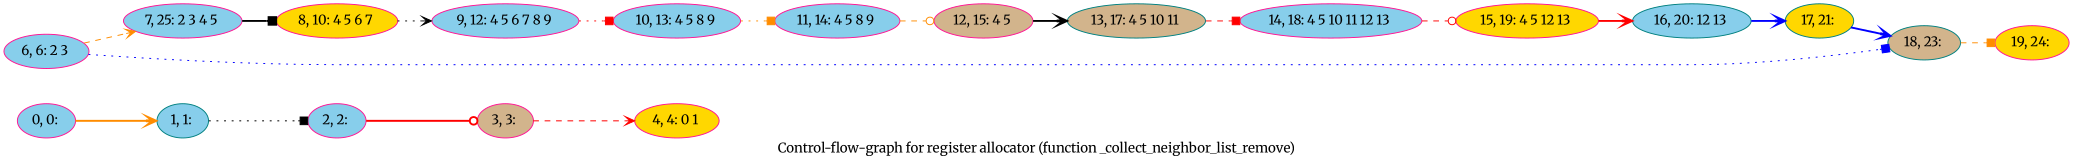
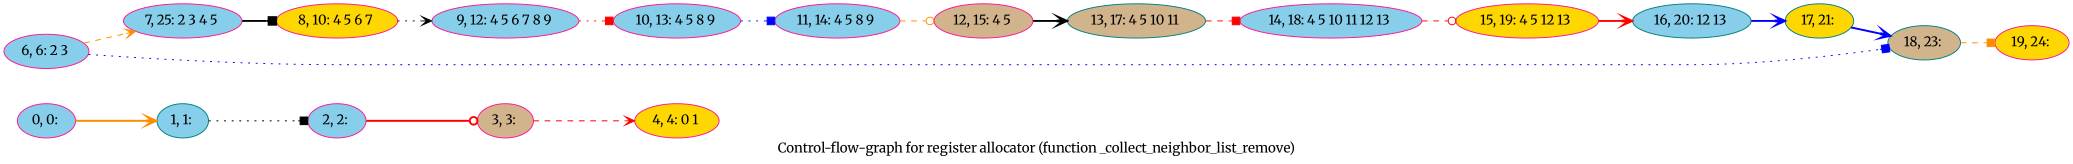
(753, 21) -> (753, 21)
